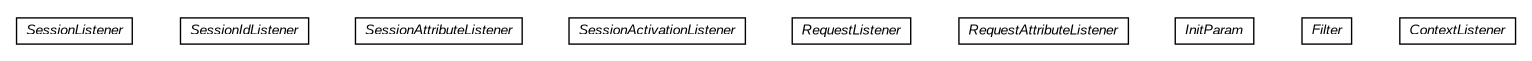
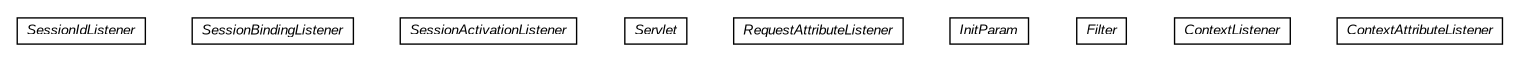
(74, 30) -> none
none -> (272, 30)
(438, 30) -> none
none -> (655, 30)
(851, 30) -> none
none -> (1420, 30)
